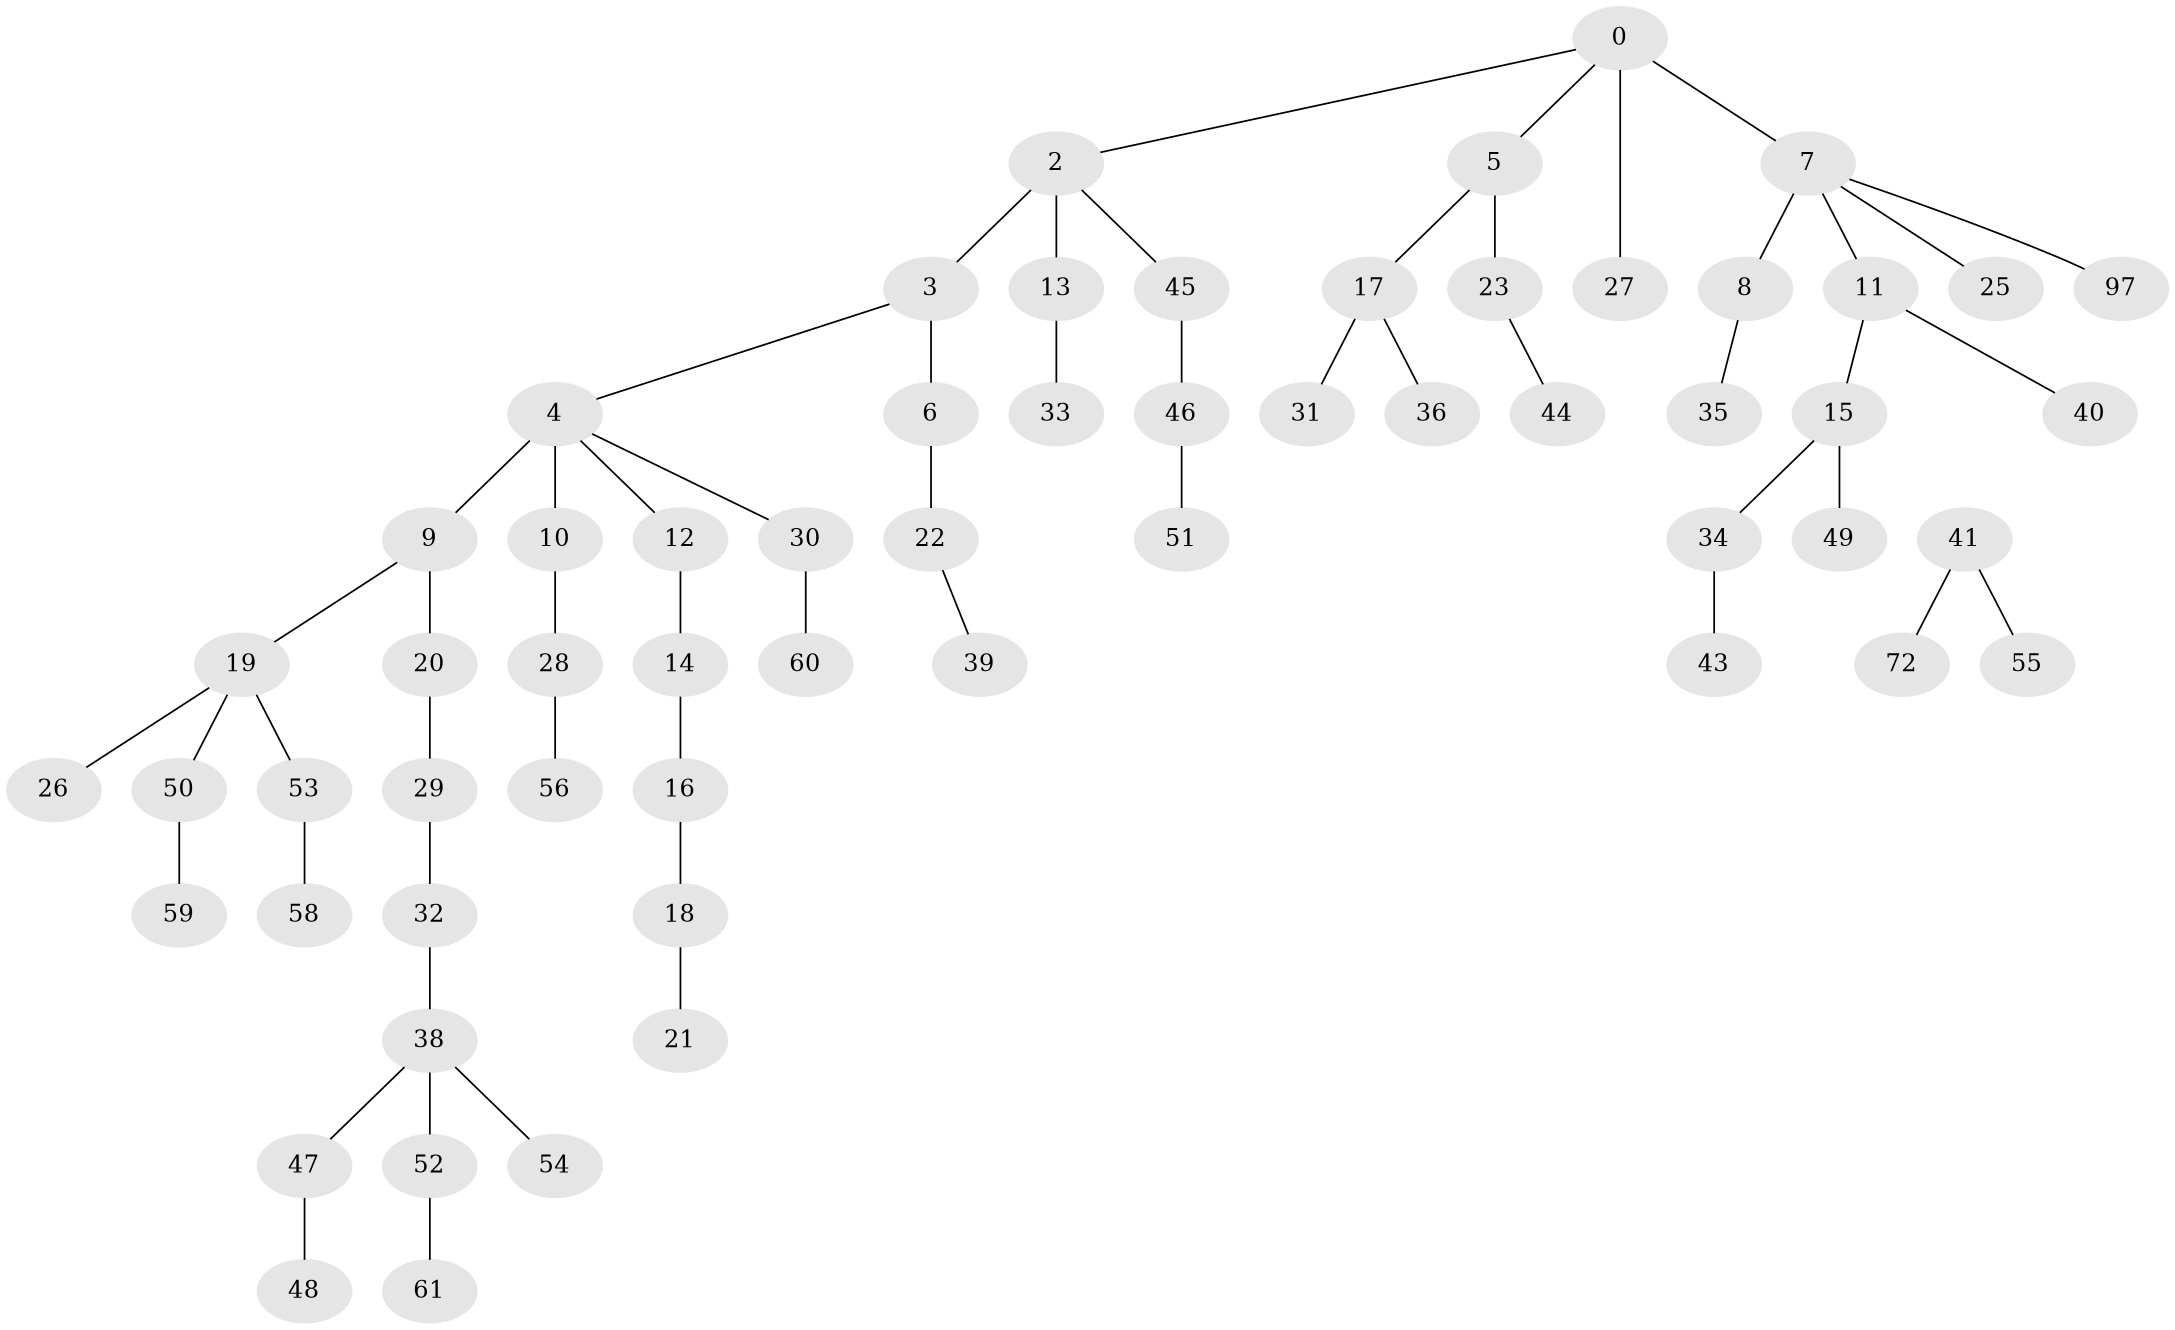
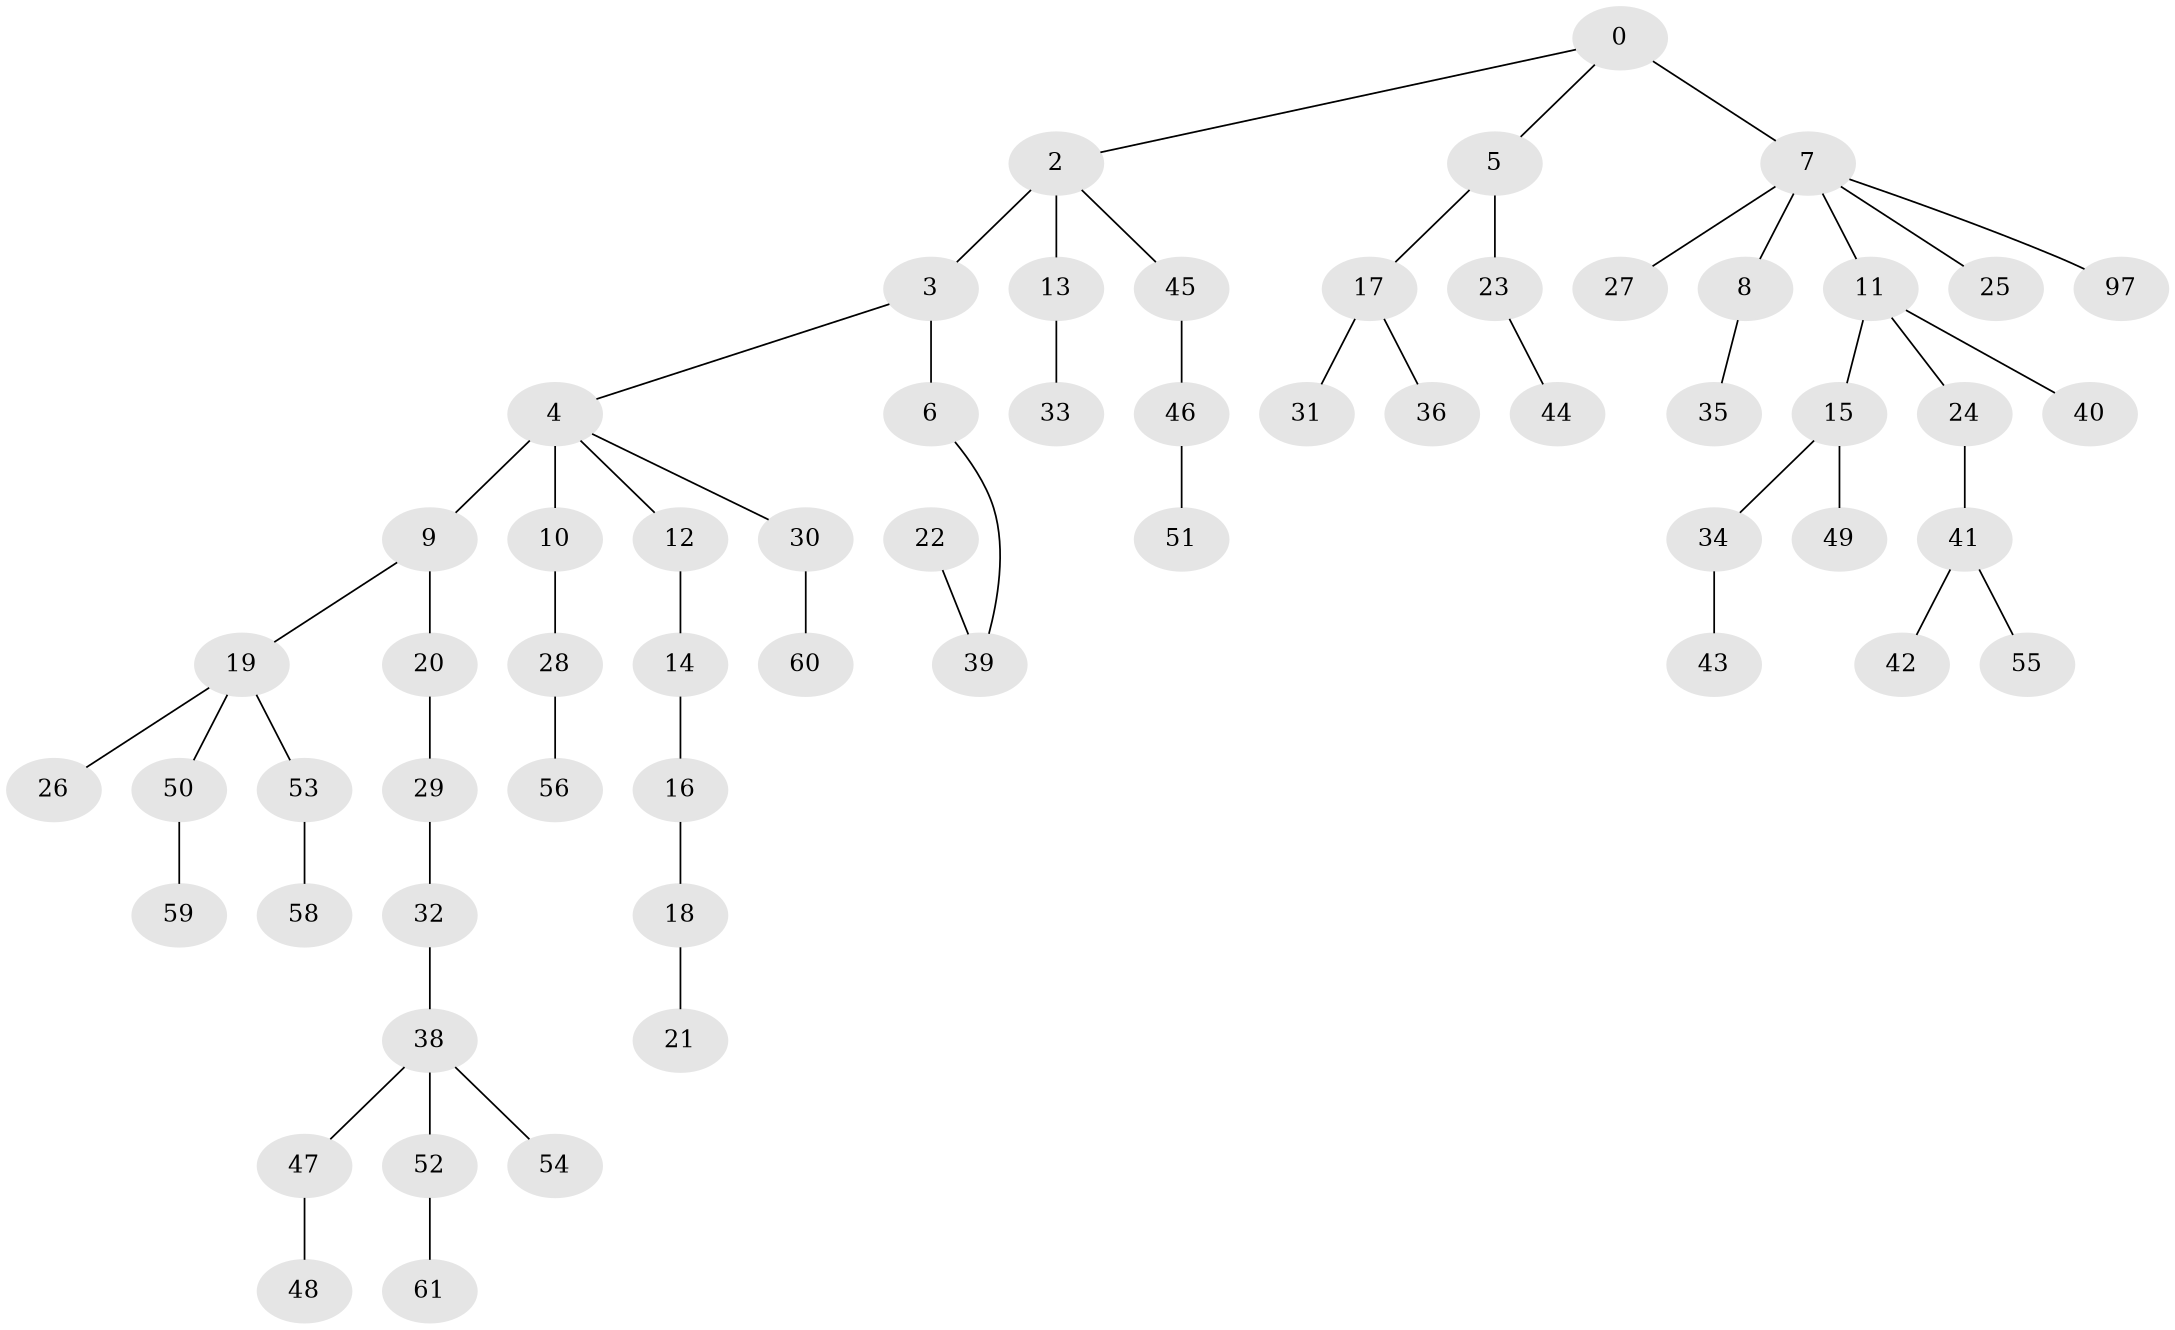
(1620, 164) -> (1714, 226)
none -> (1965, 414)
(931, 477) -> (999, 533)
(1902, 665) -> (1902, 665)
